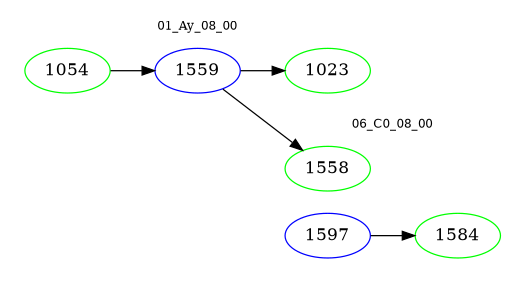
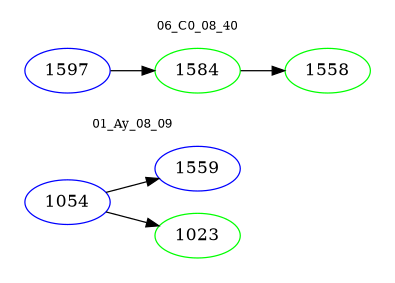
(198, 27) -> (133, 125)
(68, 71) -> (68, 202)
(256, 71) -> (126, 217)
(258, 116) -> (256, 71)
(393, 125) -> (198, 27)
